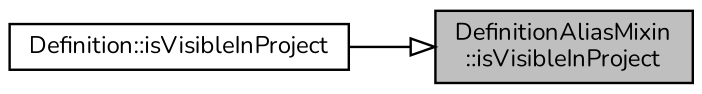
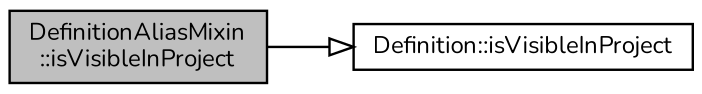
(380, 47) -> (298, 47)
